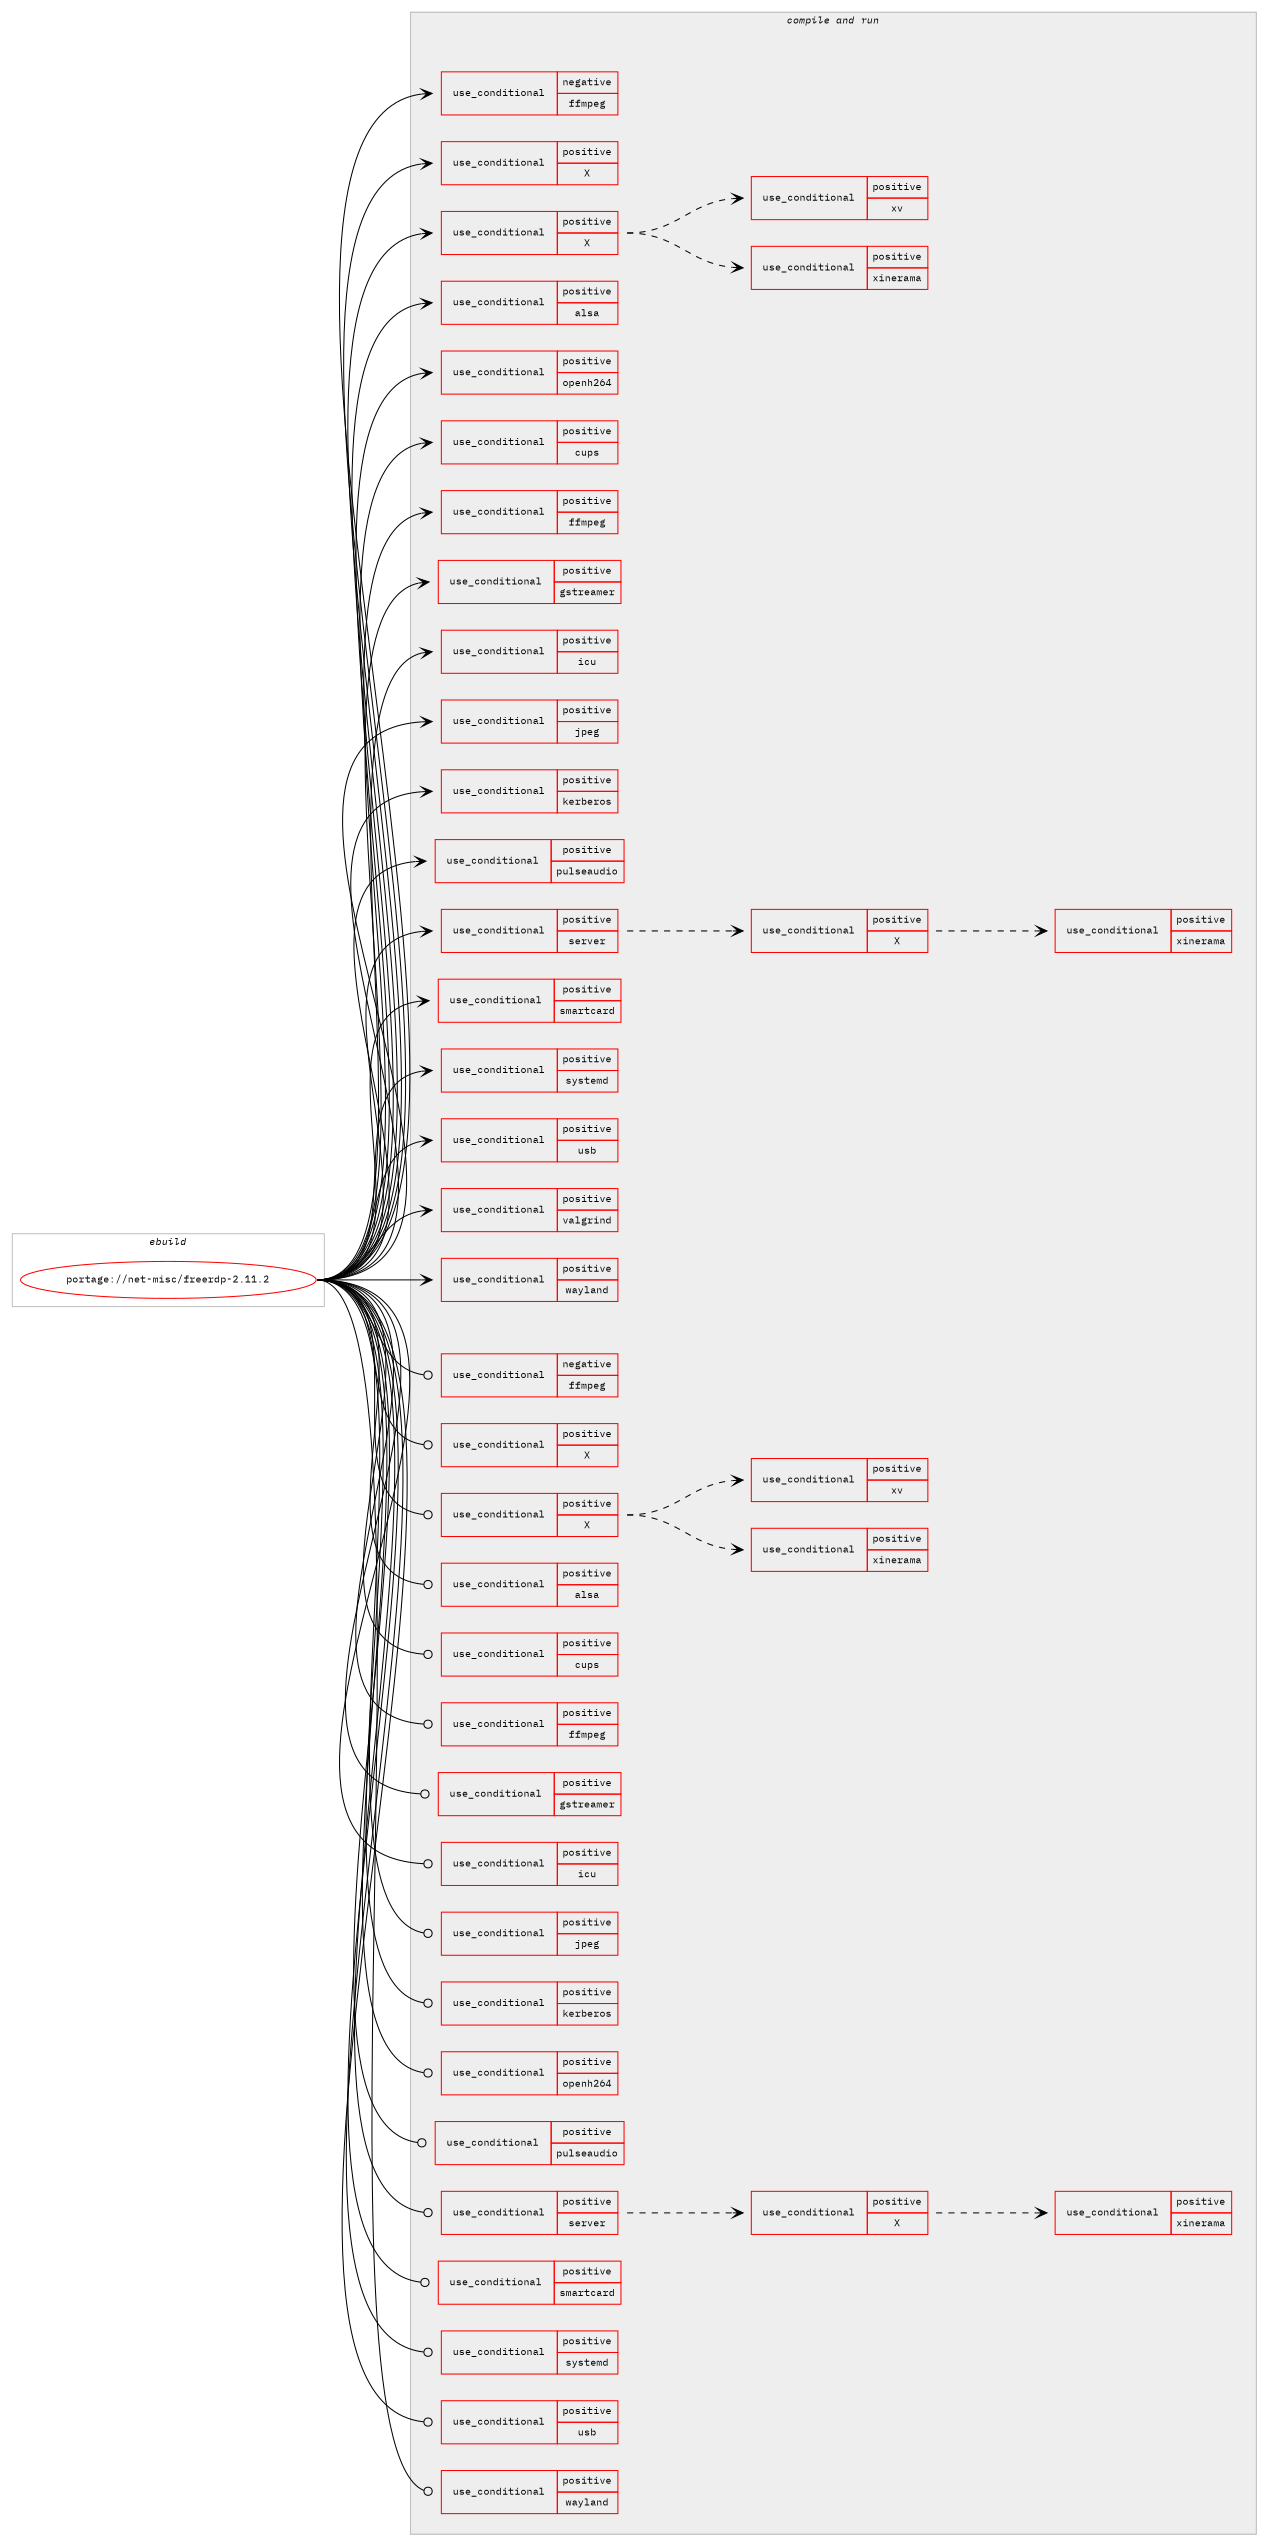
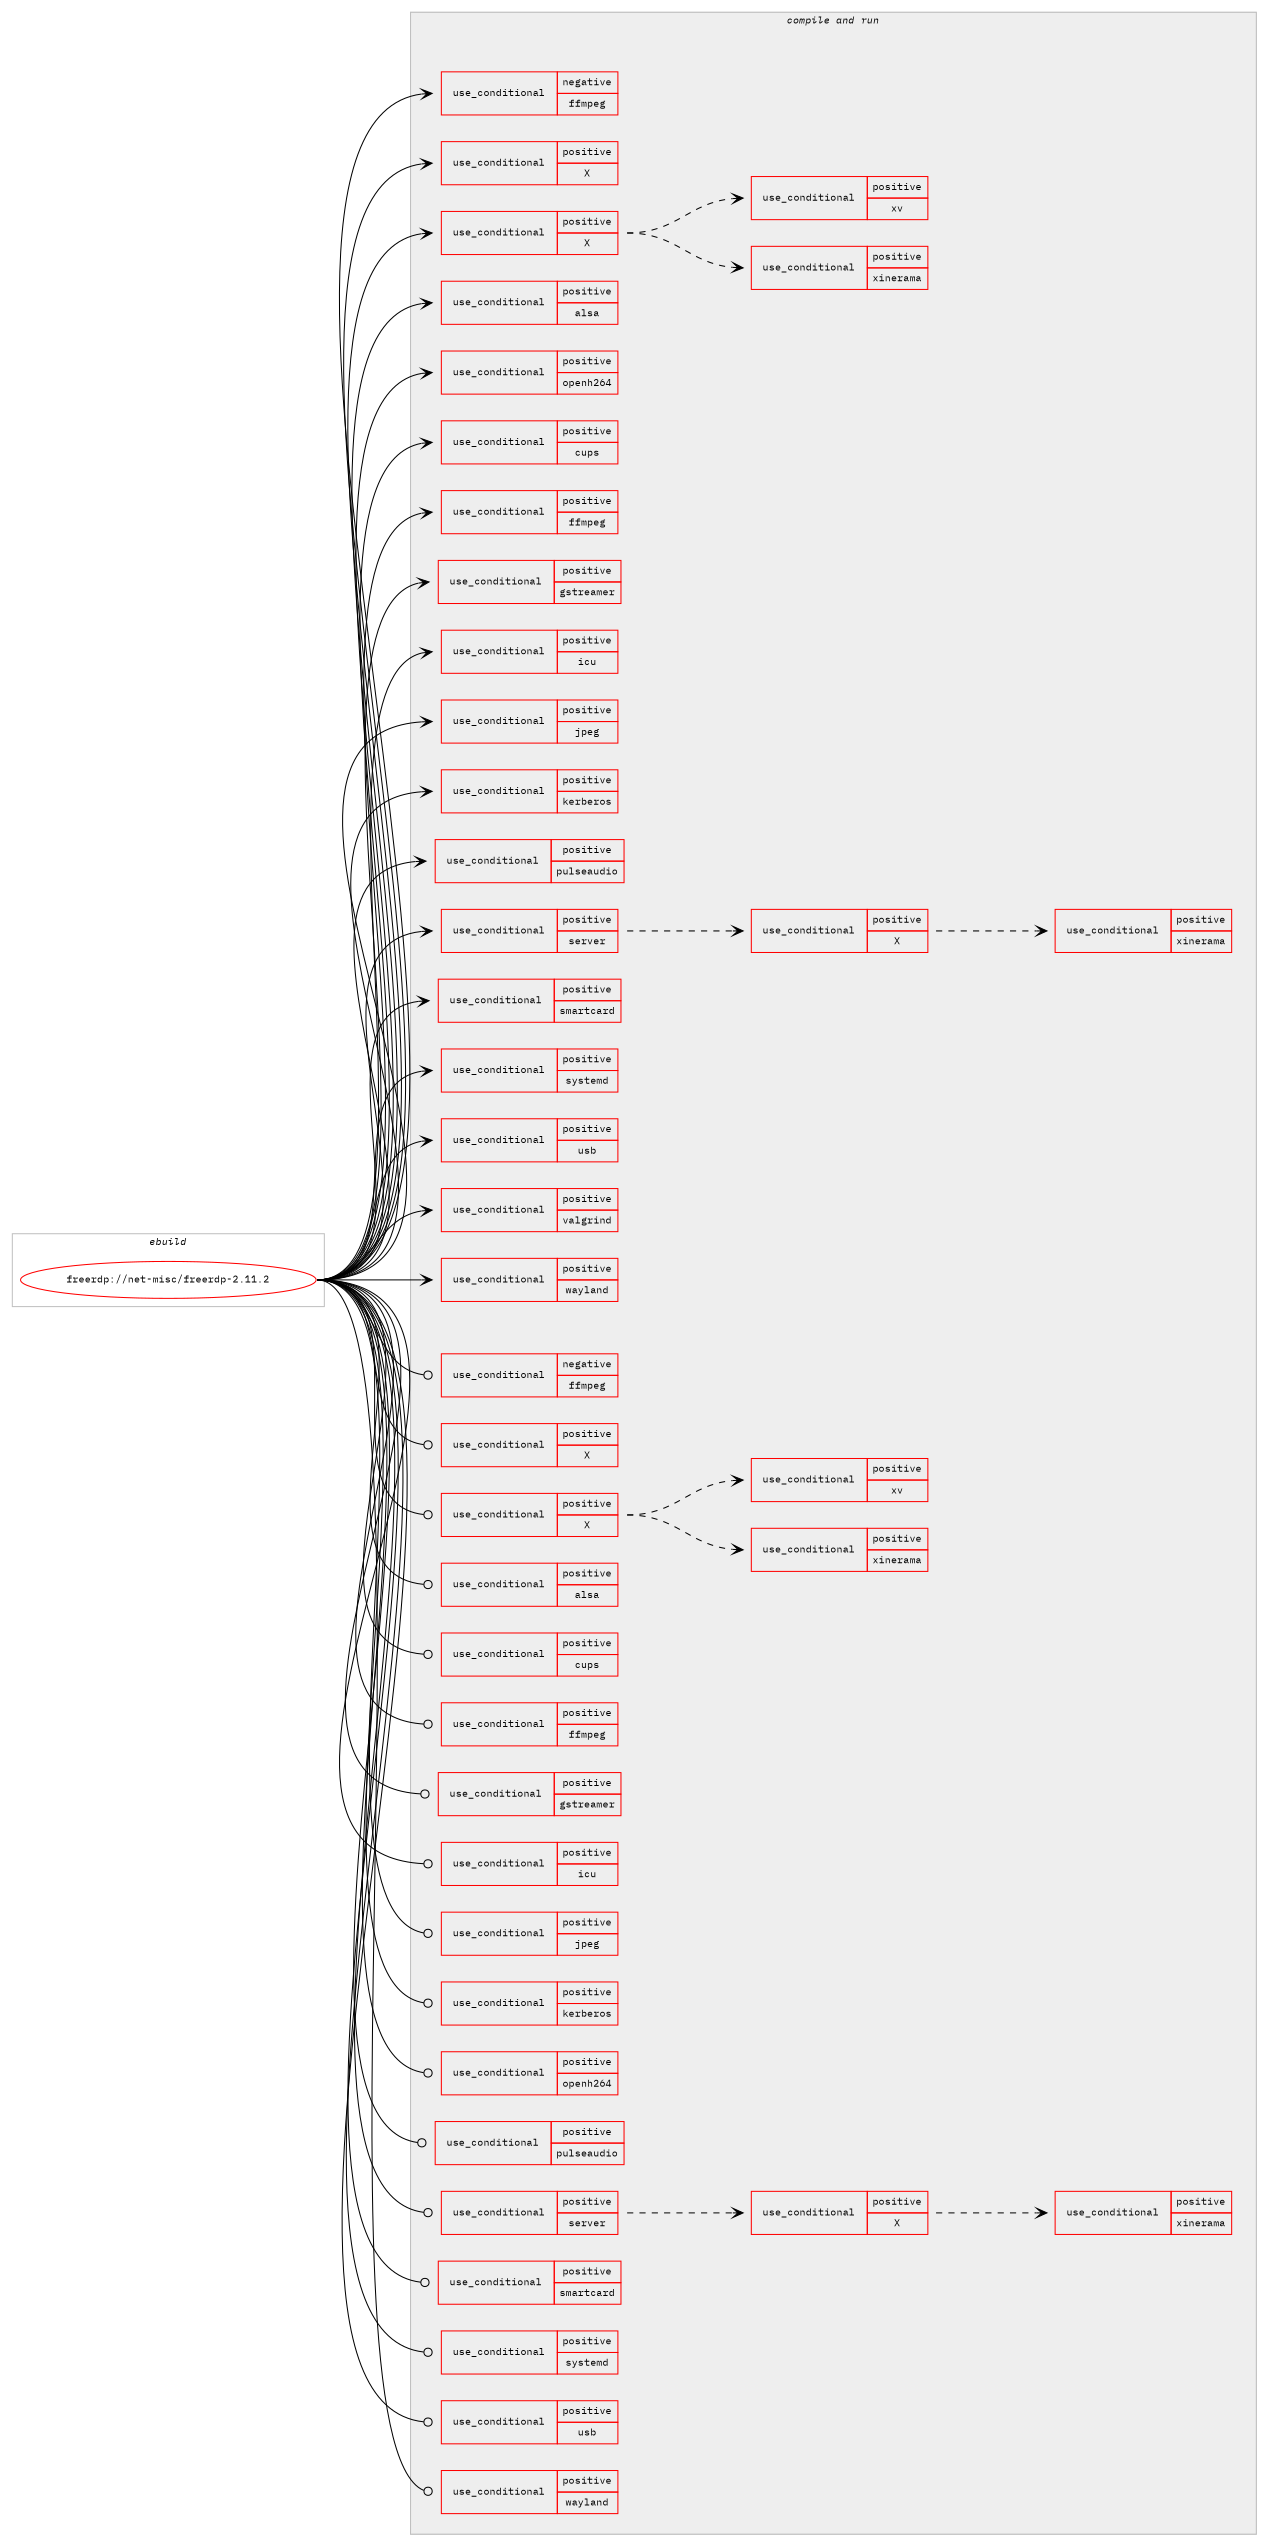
(168, 1280) -> (168, 1280)
